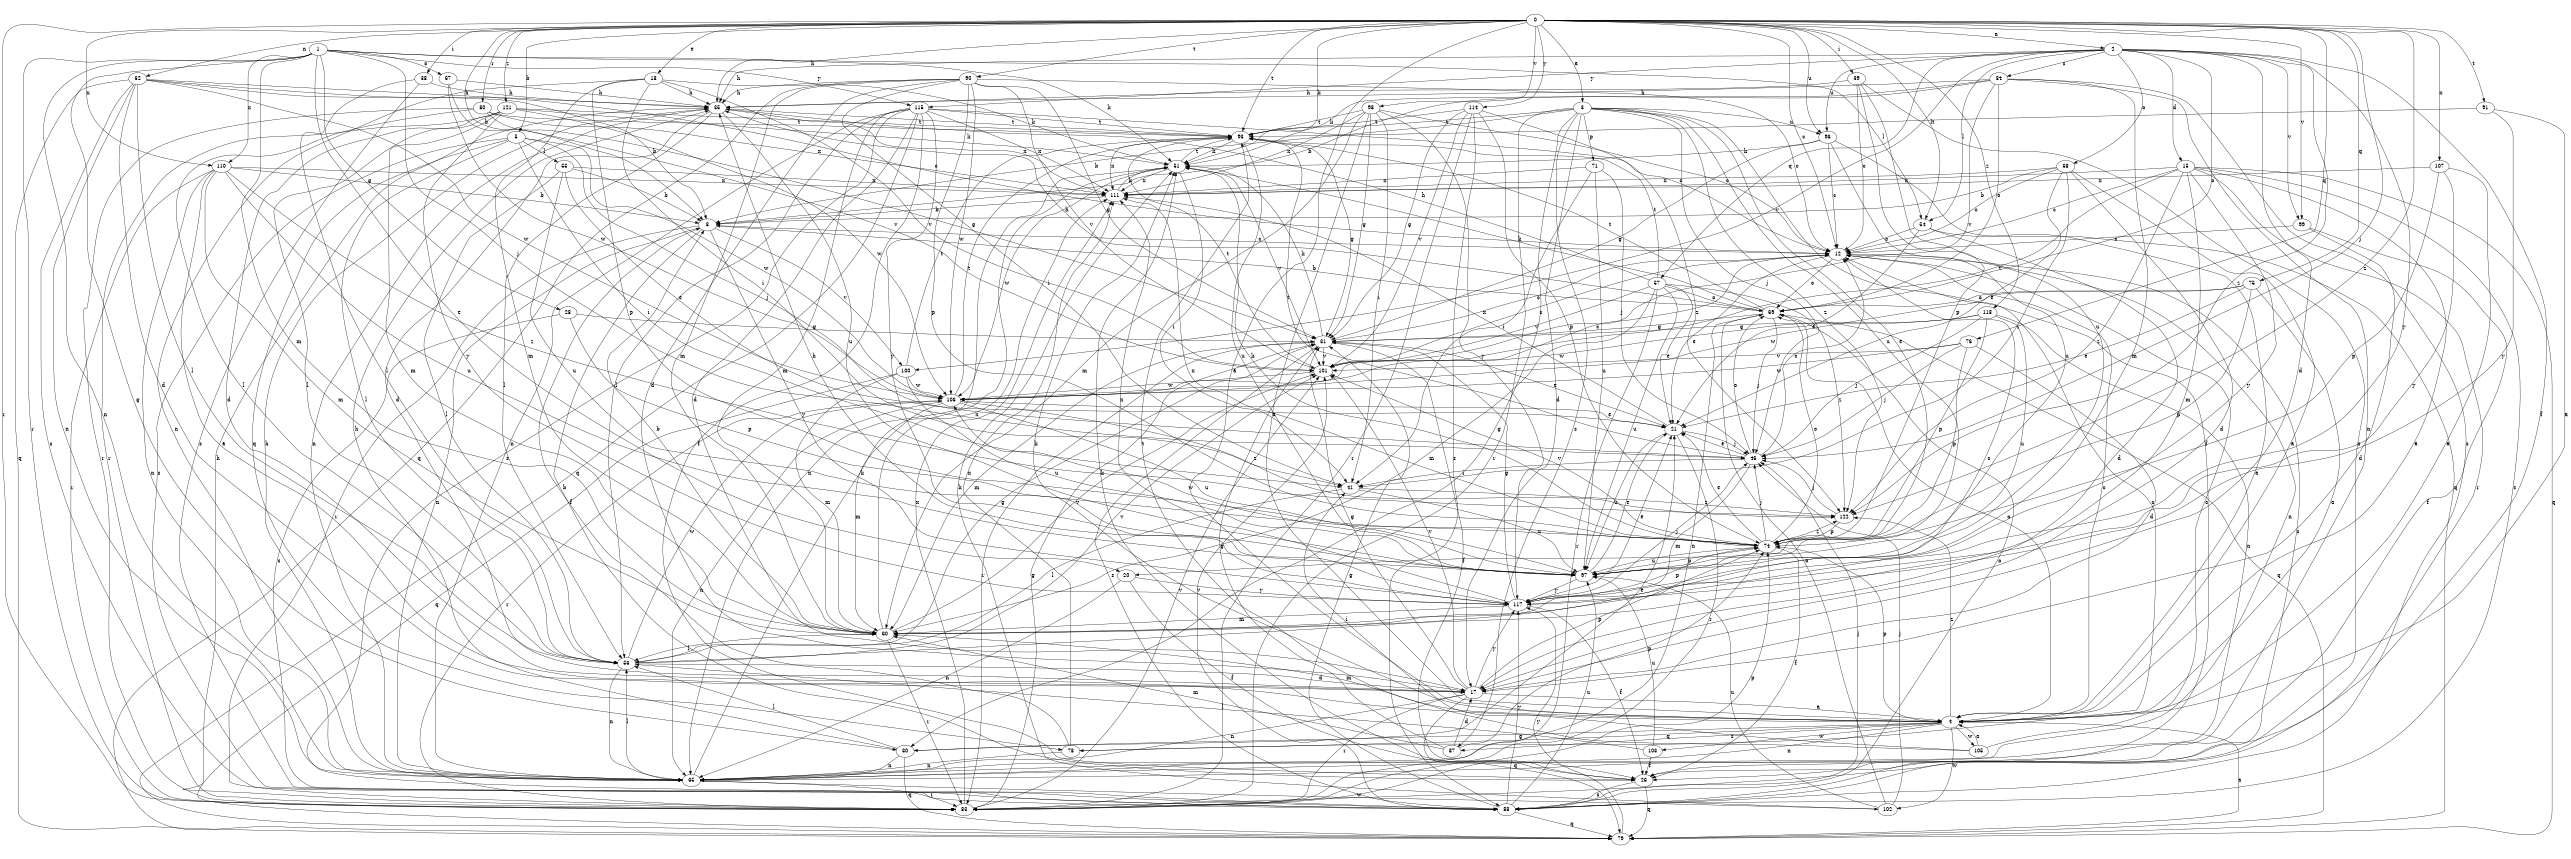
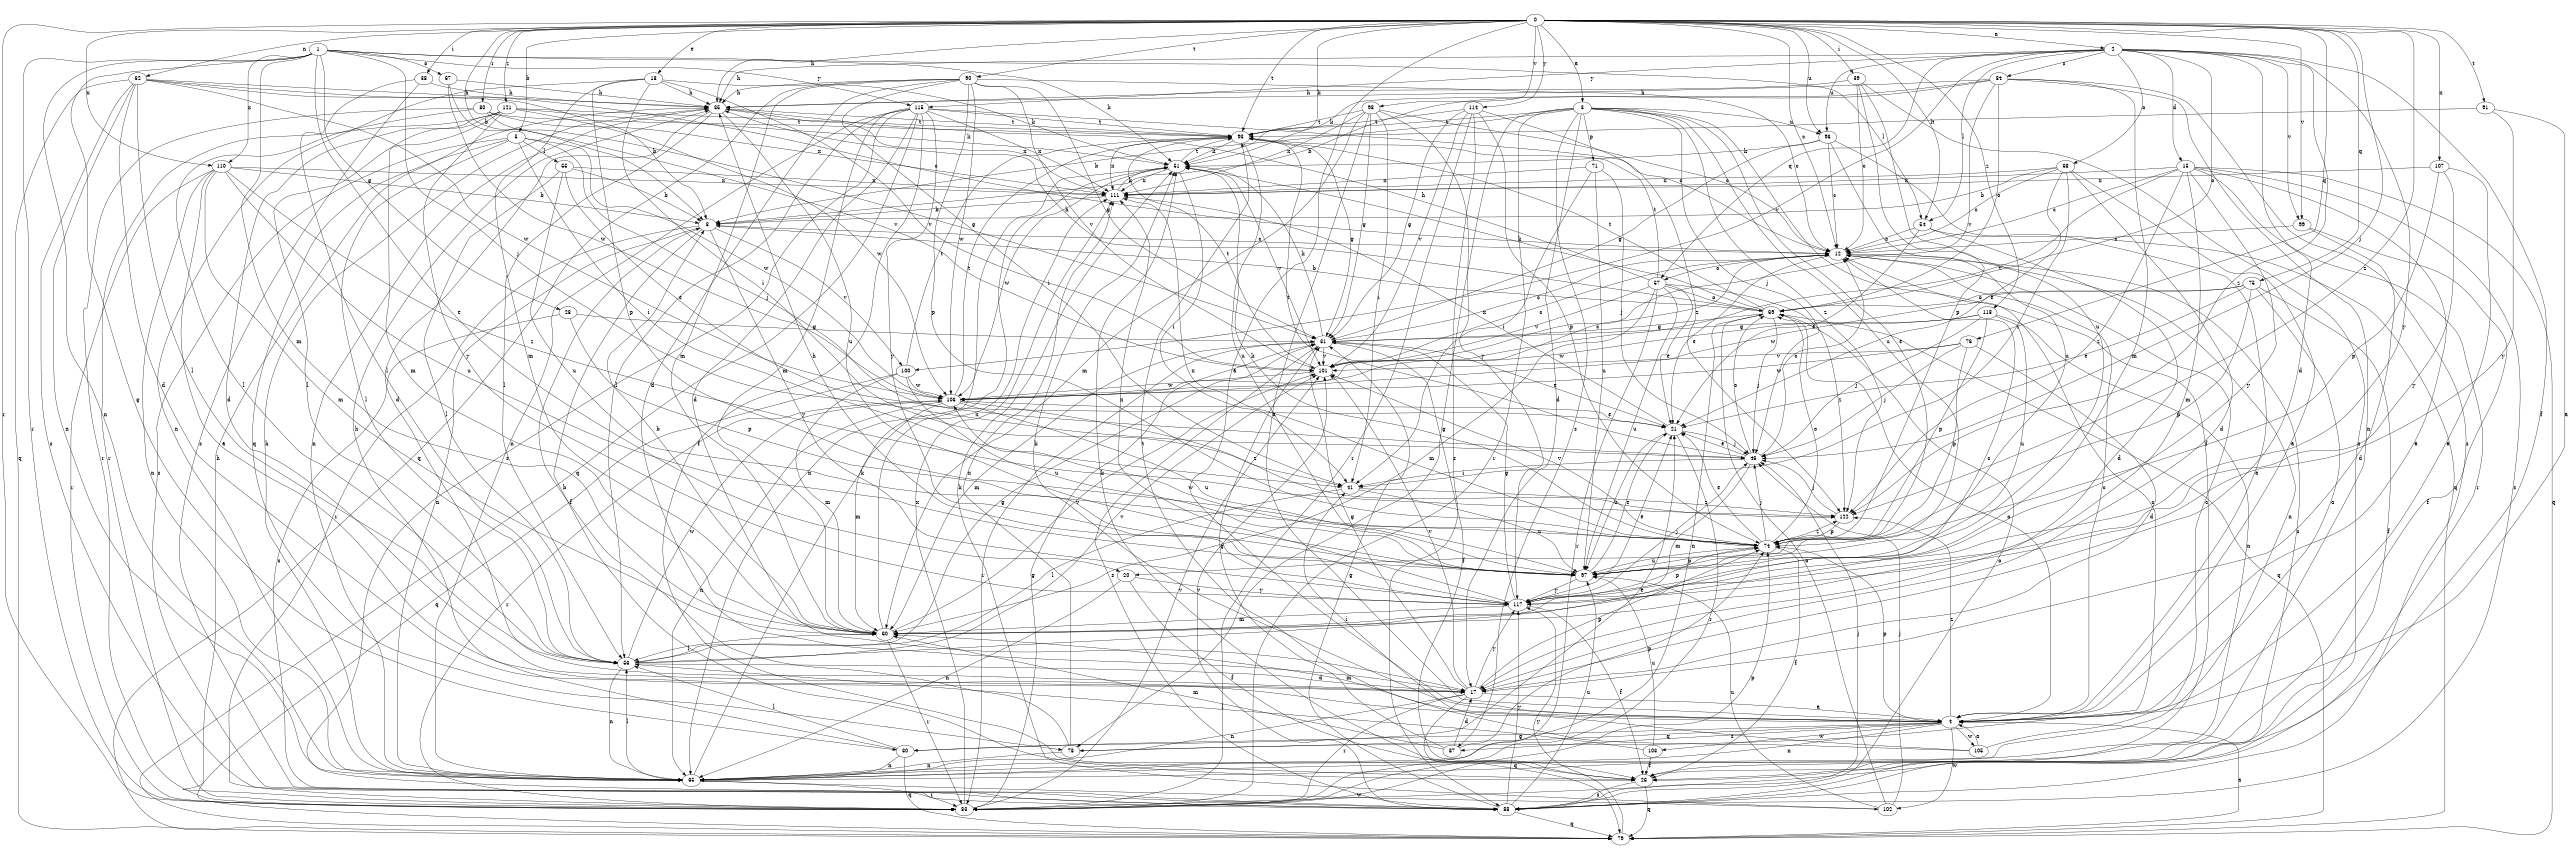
(1806, 282) -> (1731, 264)
(1386, 515) -> (1436, 464)
none -> (2264, 731)
